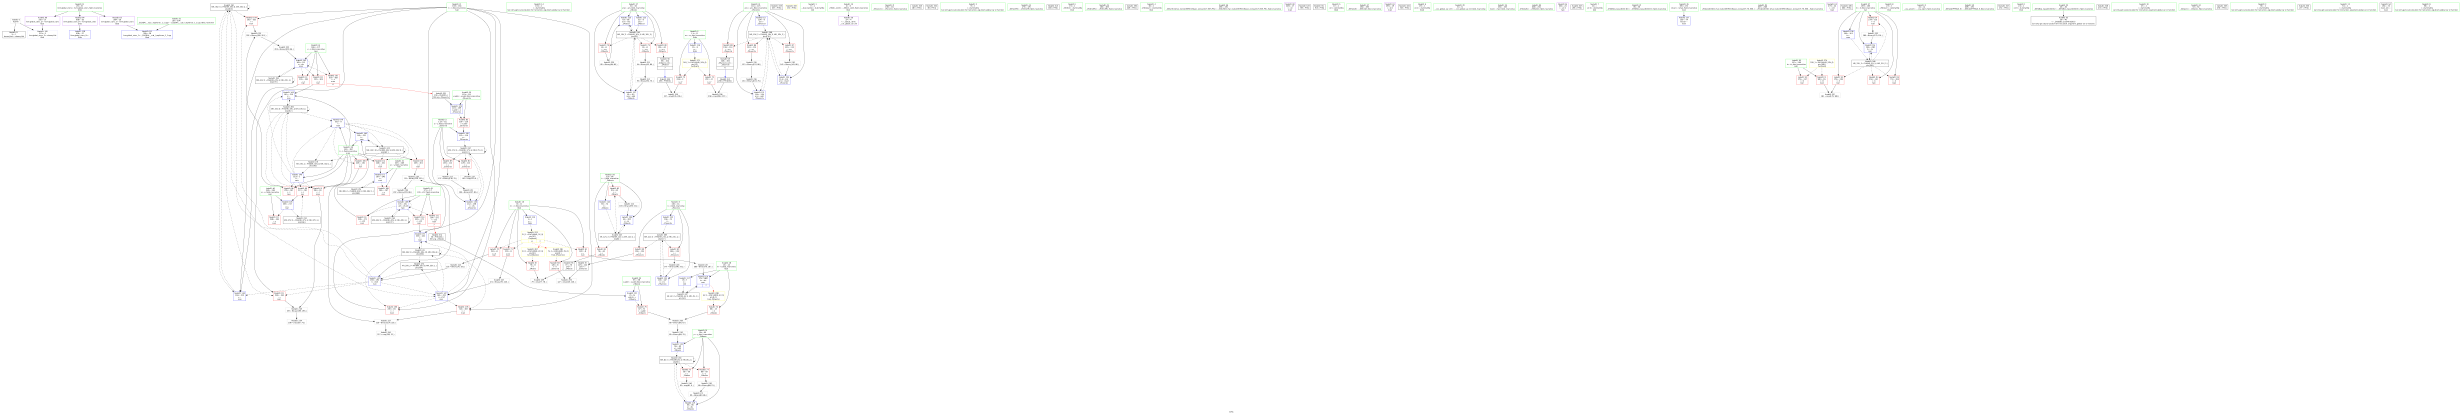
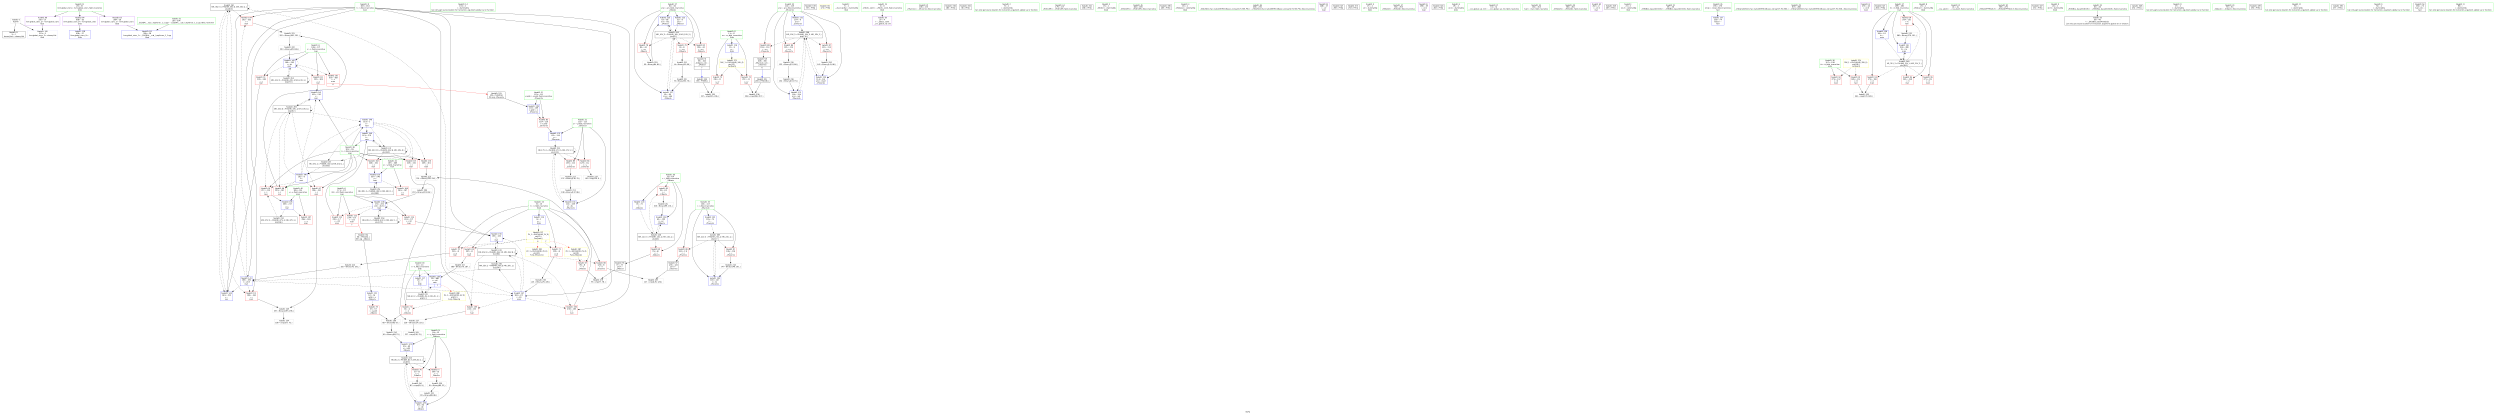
(637, 281) -> none
